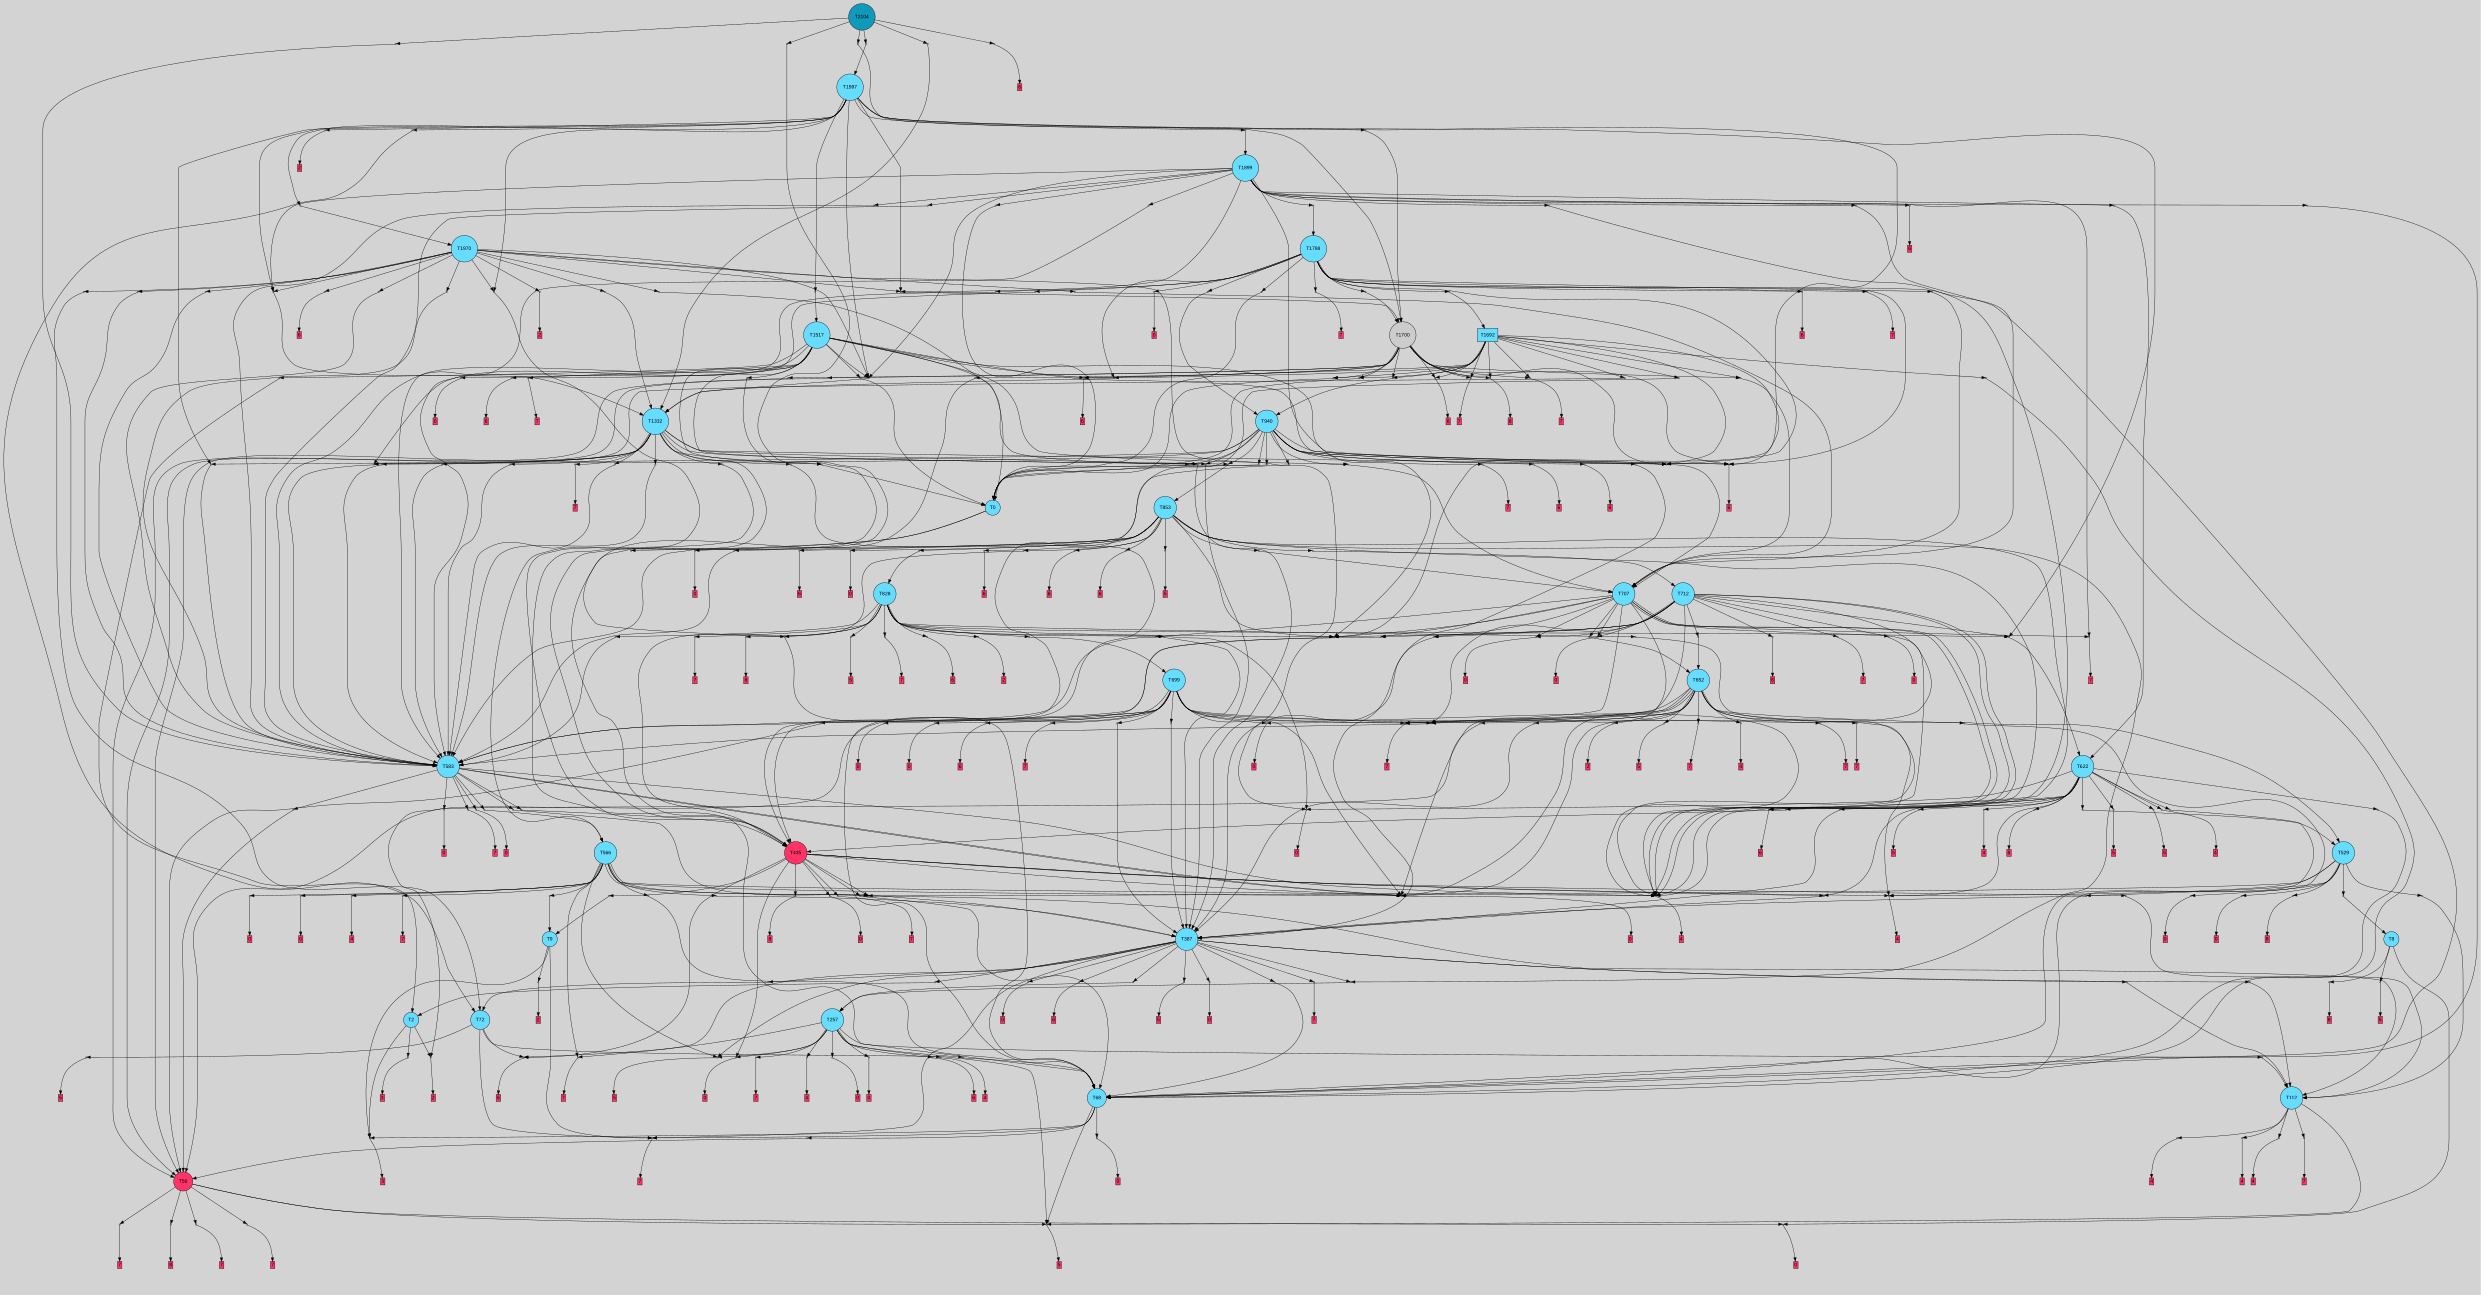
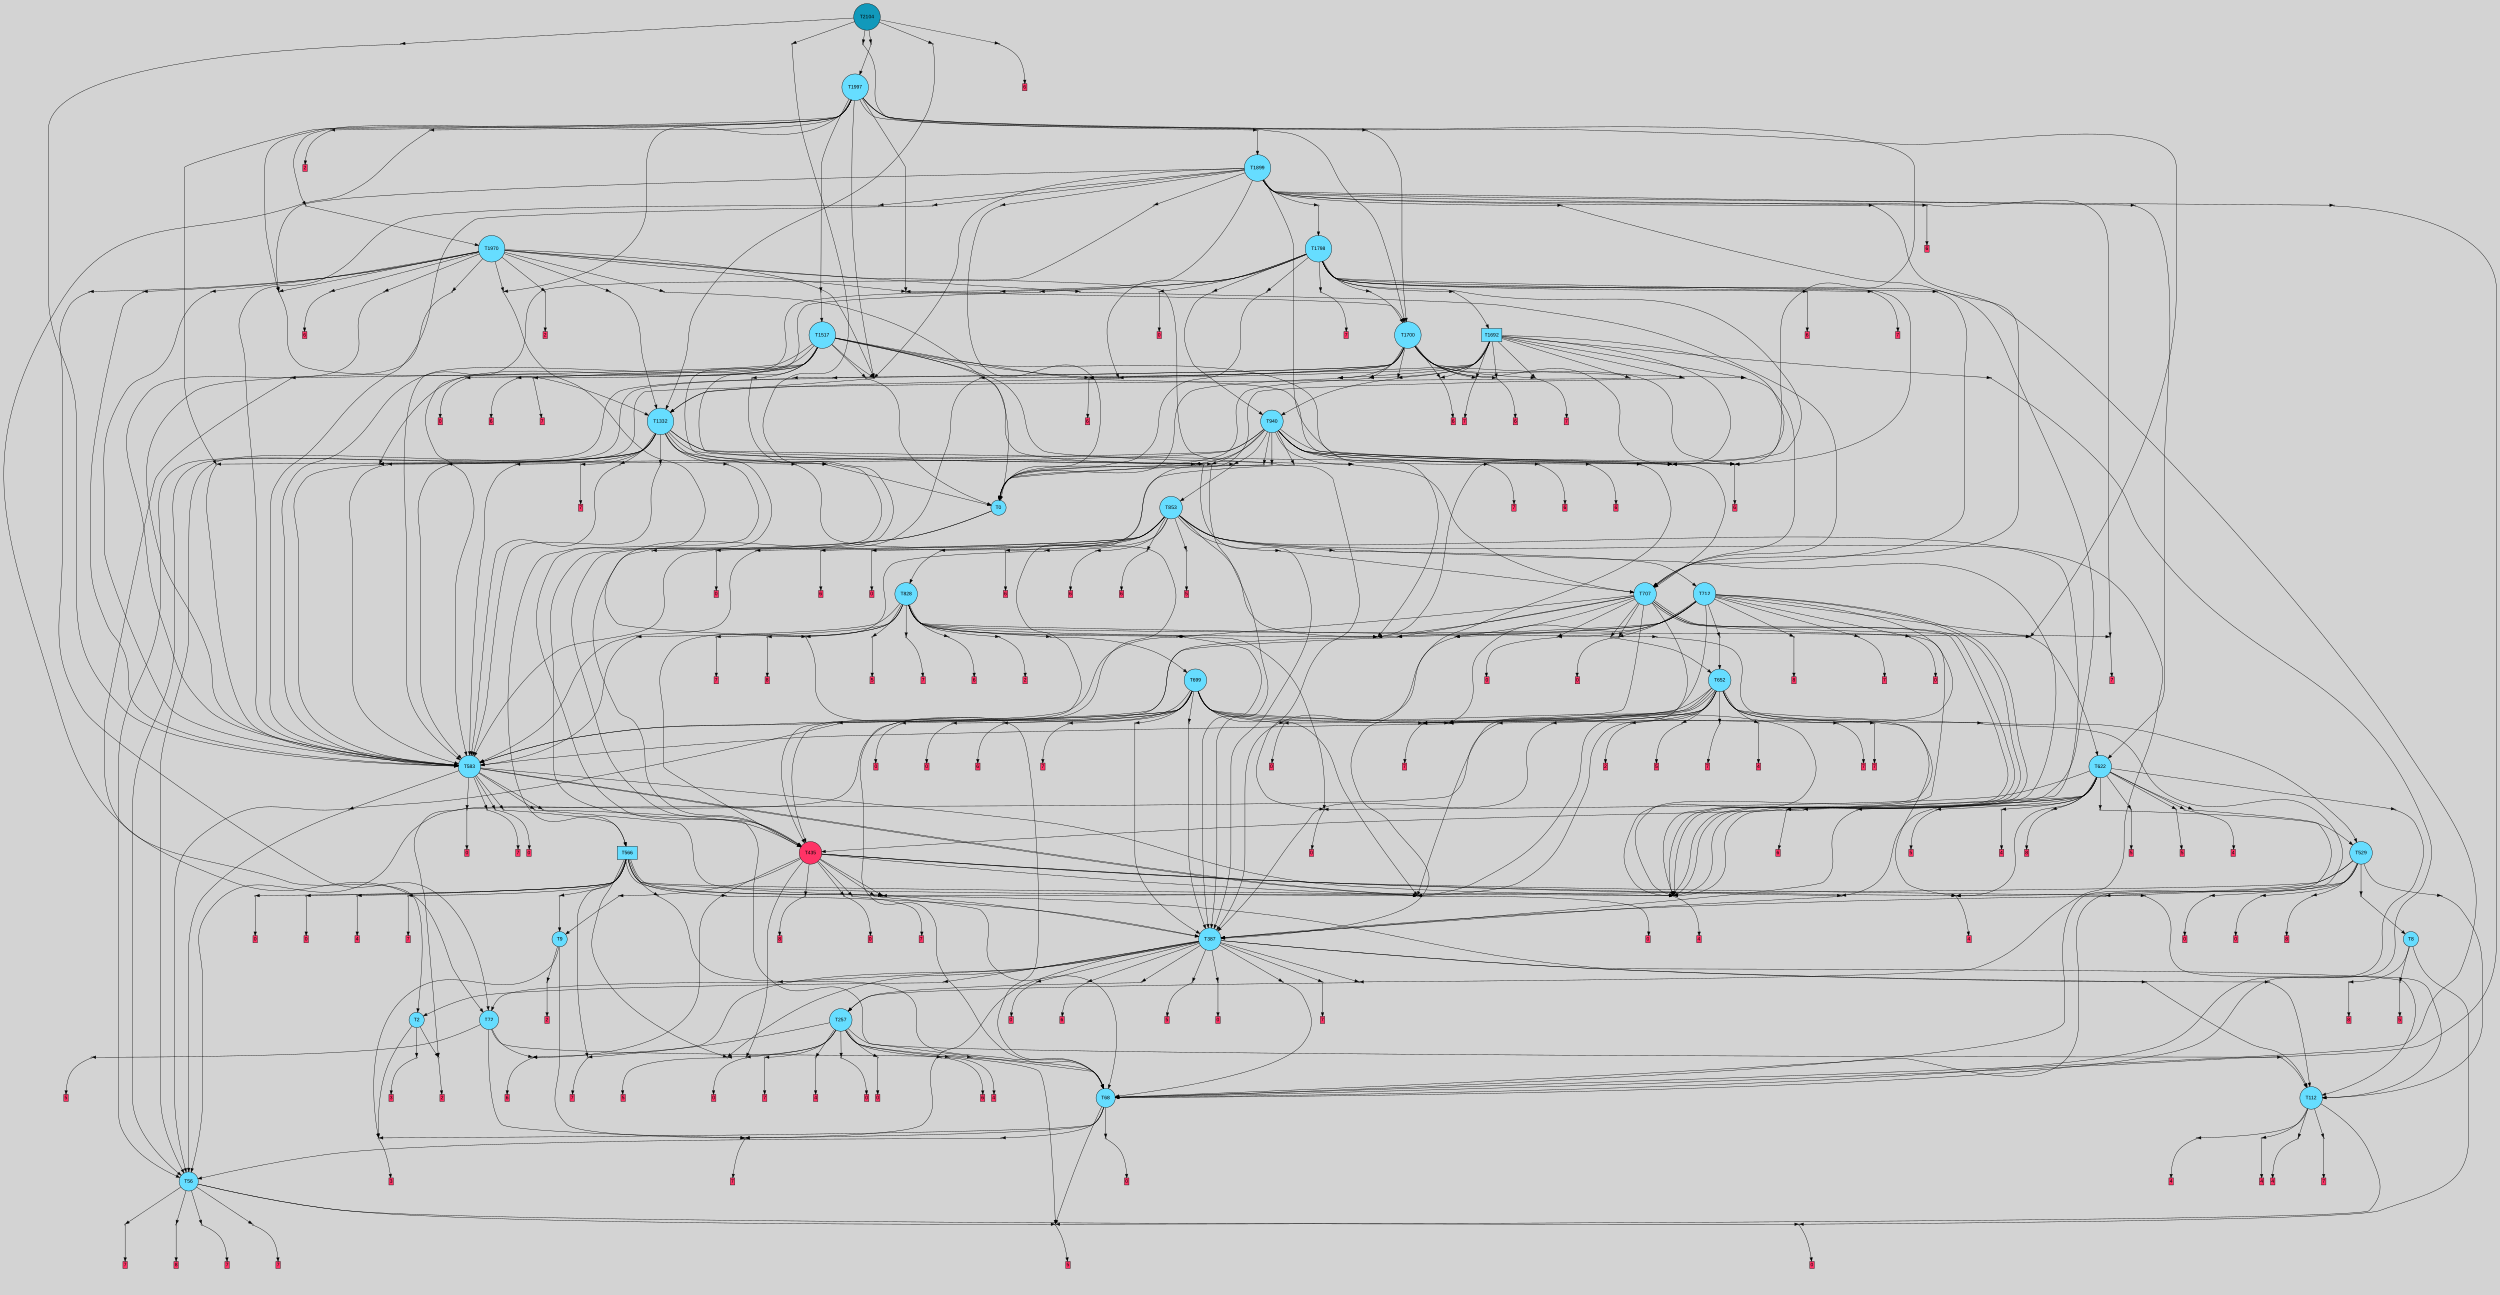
(1403, 335) -> (1408, 335)
(605, 853) -> (627, 853)
(183, 1181) -> (189, 1181)
